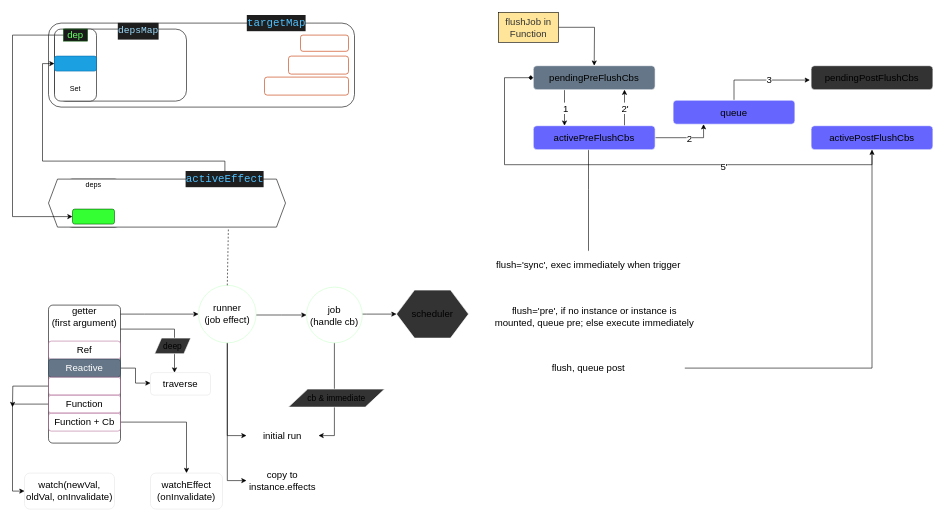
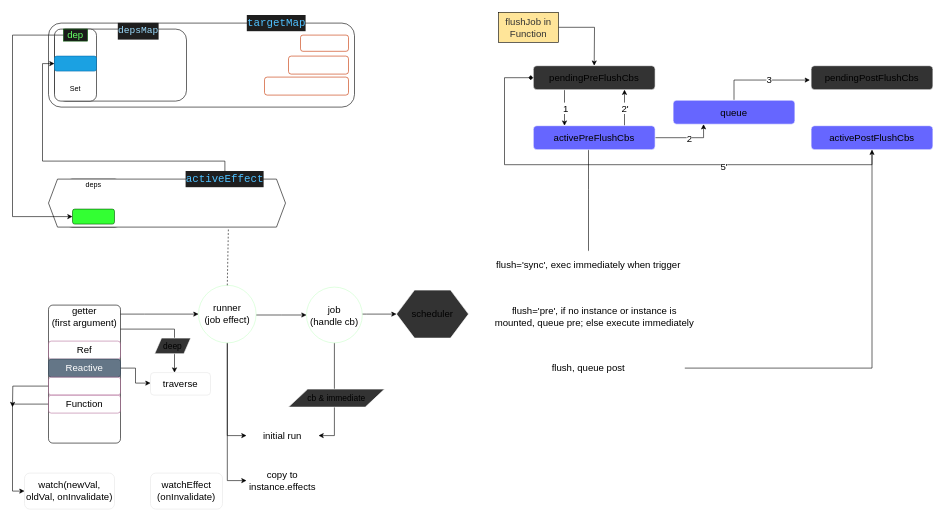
(594, 78) -> (594, 78)
(84, 422) -> none
(186, 444) -> none
